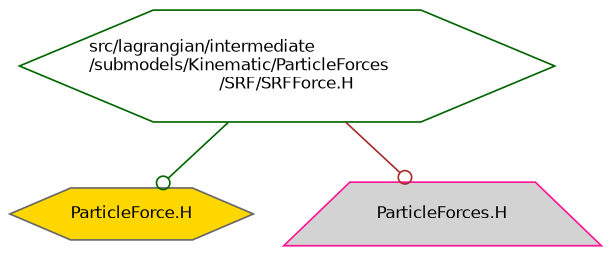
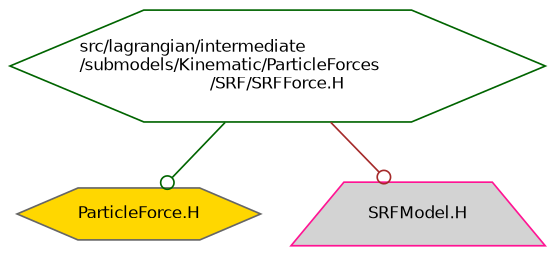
(443, 214) -> (418, 214)
